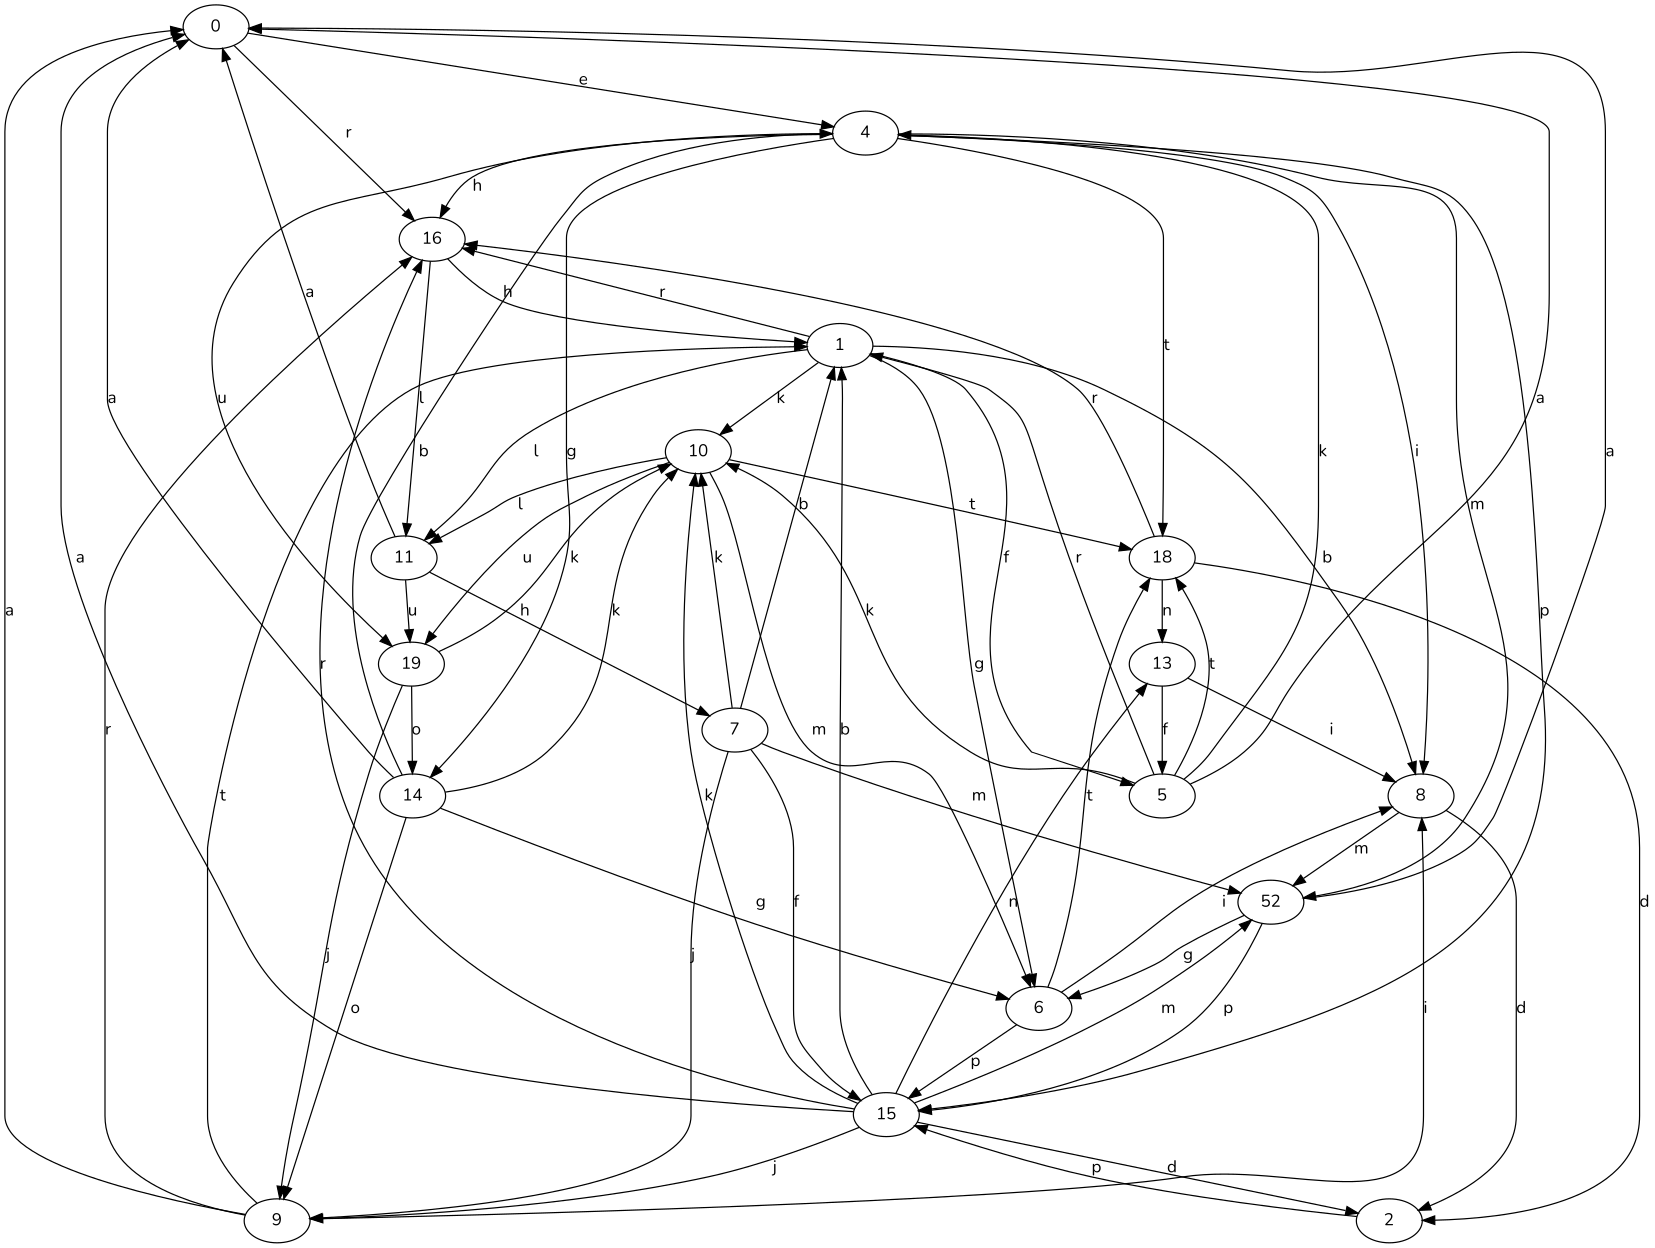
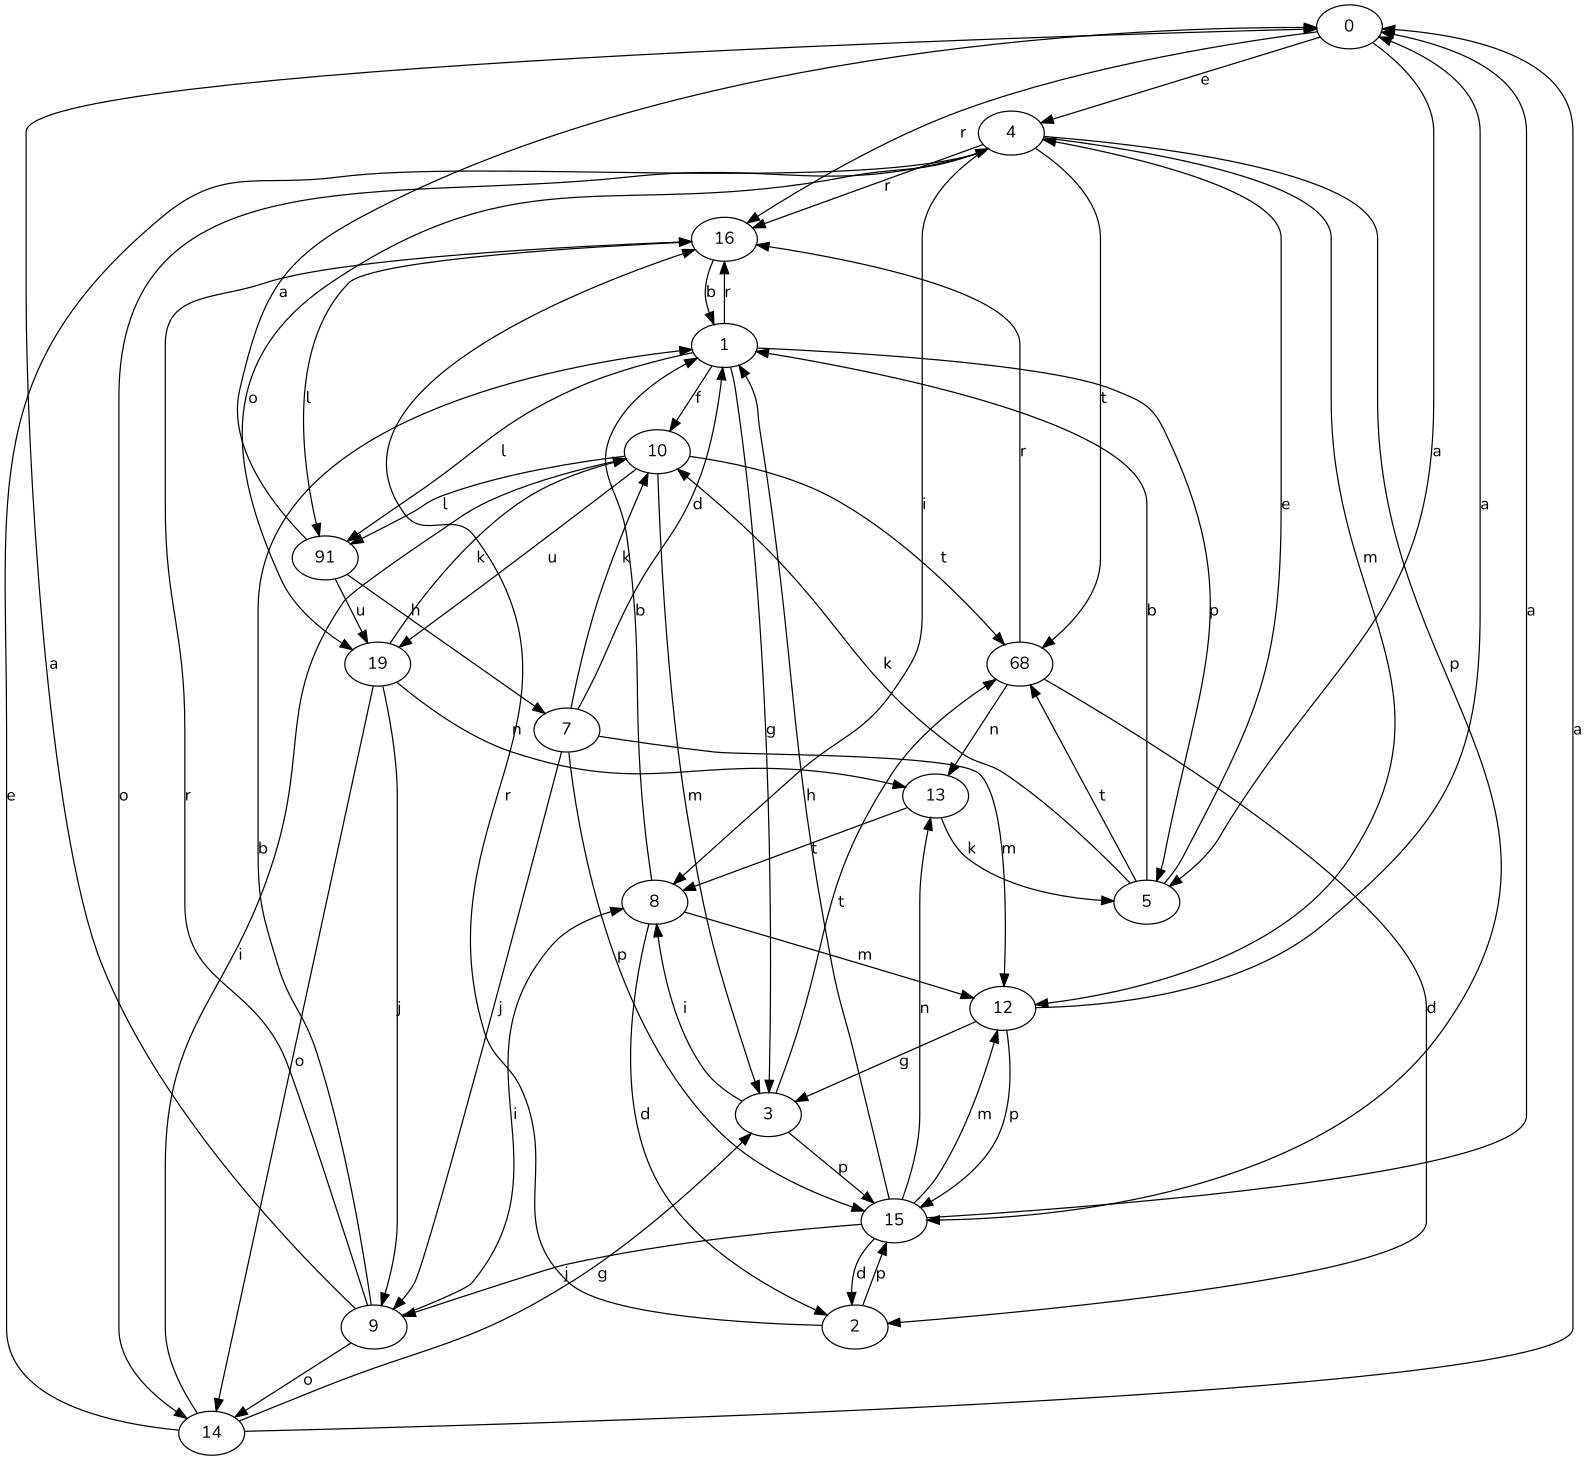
(1304, 81) -> (1426, 488)
(478, 186) -> (888, 186)
(508, 292) -> (712, 292)
(222, 399) -> (253, 399)
(781, 399) -> (698, 399)
(424, 452) -> (11, 796)
(572, 452) -> (124, 796)
(1323, 452) -> (1286, 505)
(1216, 456) -> (635, 617)
(804, 505) -> (698, 505)
(404, 558) -> (325, 558)
(1007, 558) -> (1215, 611)
(1079, 558) -> (1152, 611)
(1162, 558) -> (1020, 664)
(616, 611) -> (241, 955)
(845, 730) -> (812, 796)
(1165, 730) -> (972, 849)
(1332, 730) -> (815, 849)
none -> (622, 773)
(223, 796) -> (264, 849)
(702, 803) -> none
(361, 835) -> (499, 791)
(797, 902) -> (622, 955)
(1271, 902) -> (1003, 1008)
(347, 1002) -> (298, 1377)
(1039, 1008) -> (768, 1115)
